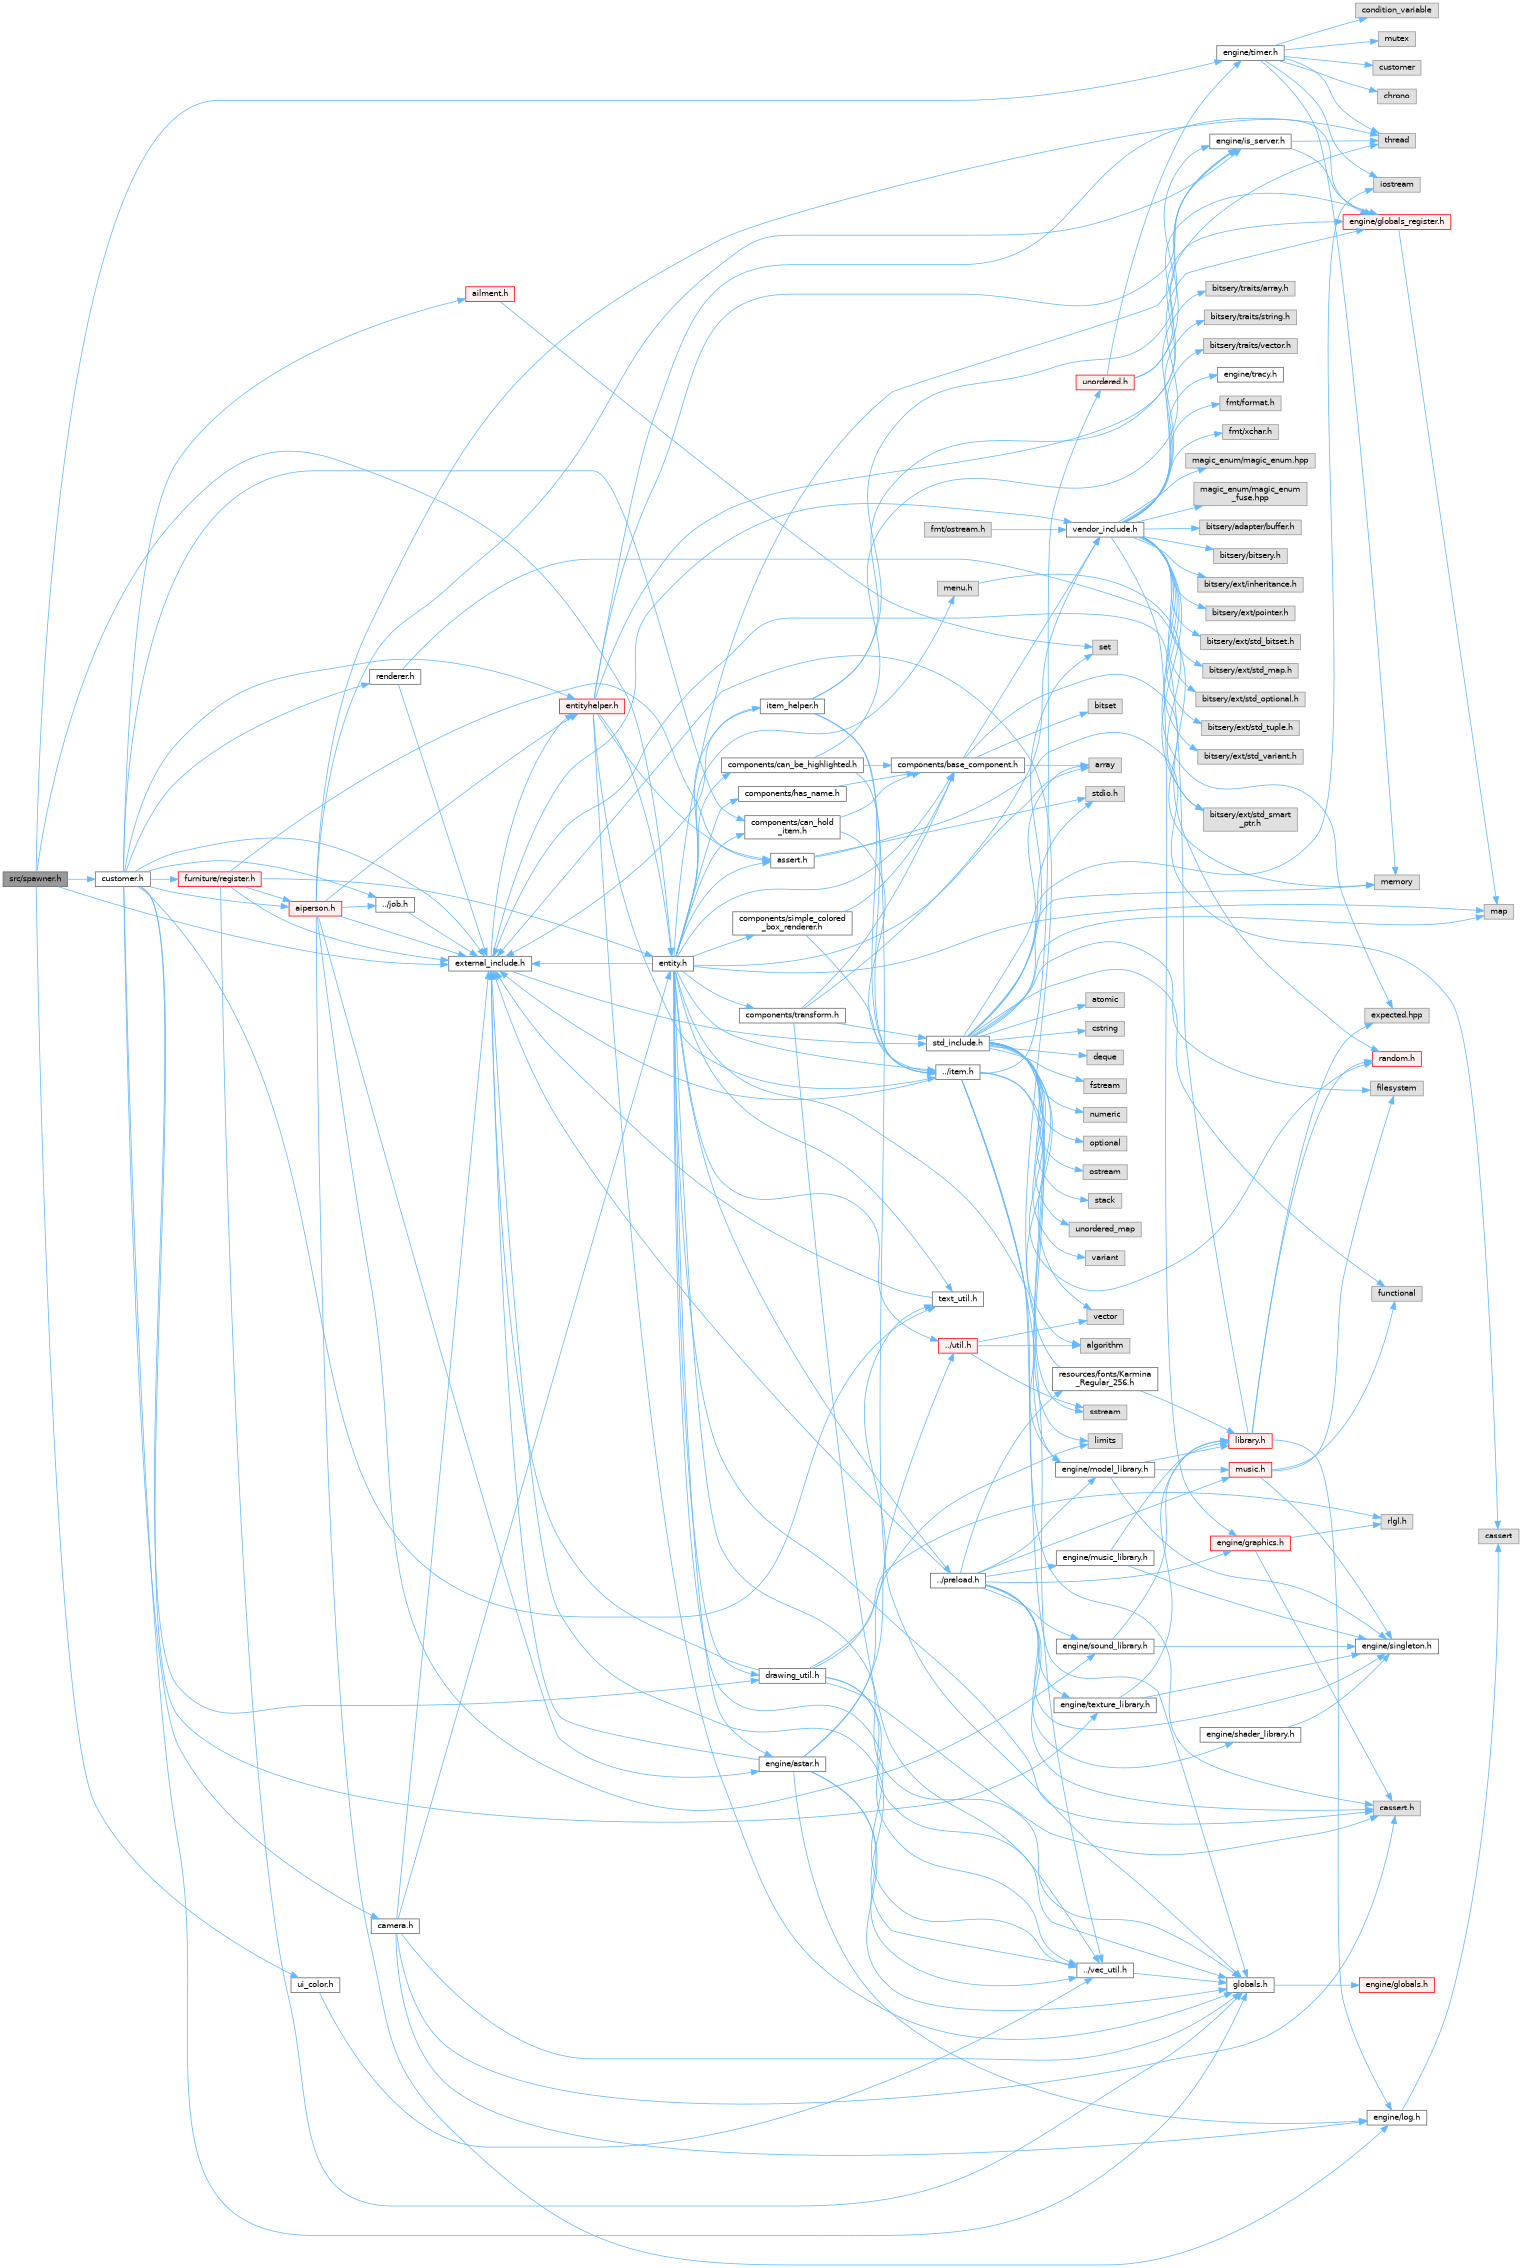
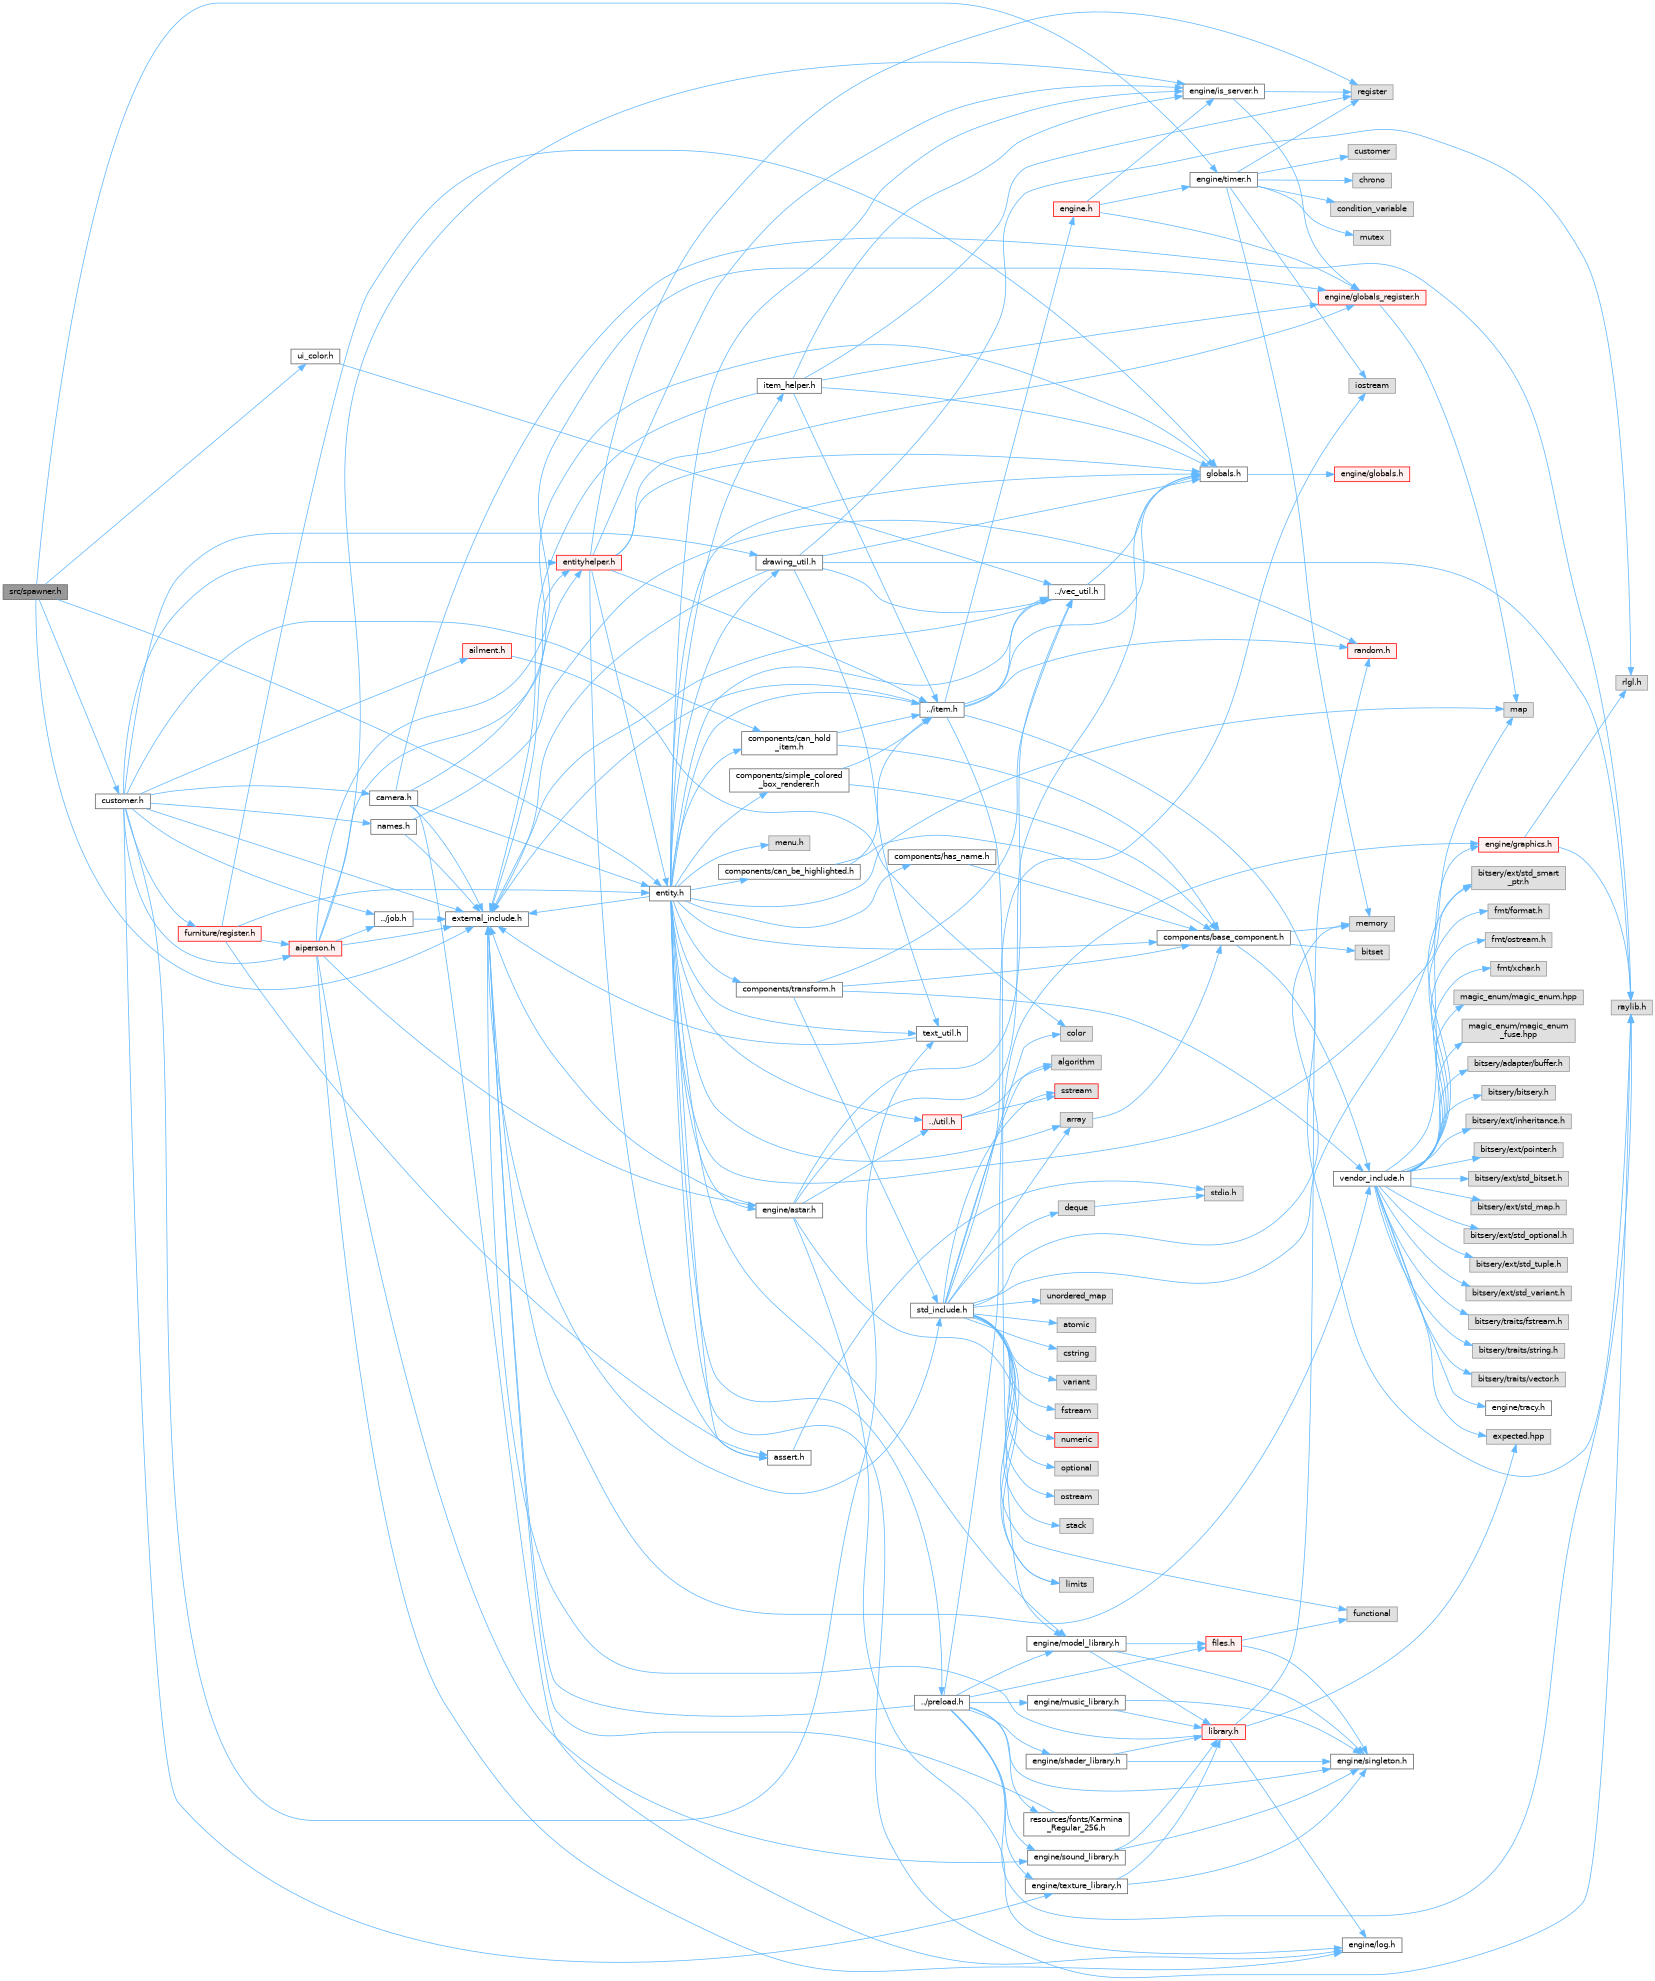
(1397, 141) -> (1372, 92)
(1250, 289) -> (1519, 1322)
(1105, 382) -> (1076, 209)
(1067, 487) -> (1065, 339)
(1025, 530) -> (1438, 1053)
(1153, 604) -> (1009, 1162)
(1105, 648) -> (1076, 1034)
(395, 677) -> (394, 827)
(1054, 765) -> (1175, 1052)
(1037, 924) -> (1146, 1201)
(330, 938) -> none
(1397, 1088) -> none
(1105, 1115) -> (1076, 1440)
(1105, 1317) -> none
(1184, 1409) -> (1154, 1746)
(1105, 1412) -> (1076, 1091)
(1250, 1470) -> (1224, 1644)
(1499, 1536) -> none
(1397, 1808) -> (1632, 1008)
(190, 2111) -> none
